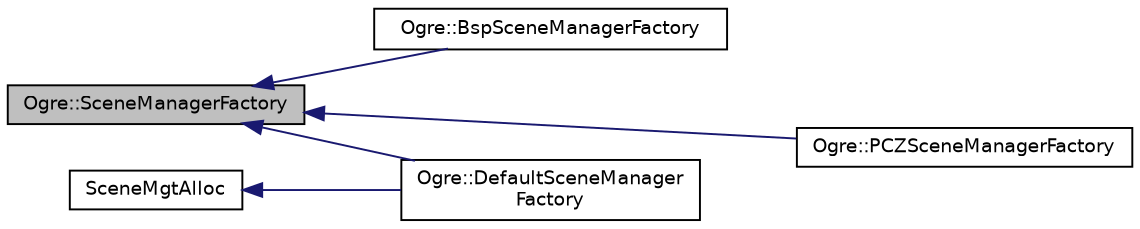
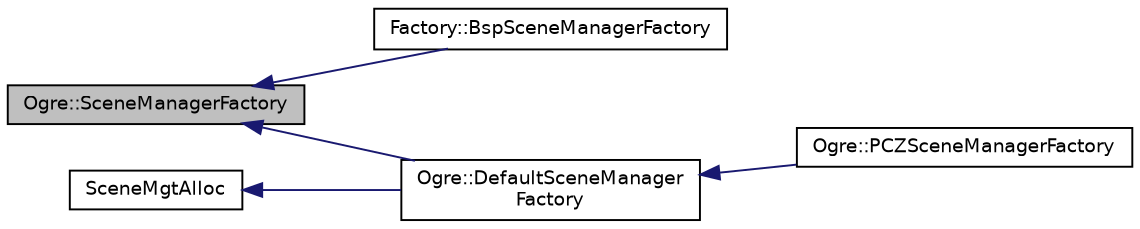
(551, 29) -> (551, 29)
(560, 126) -> (758, 169)
